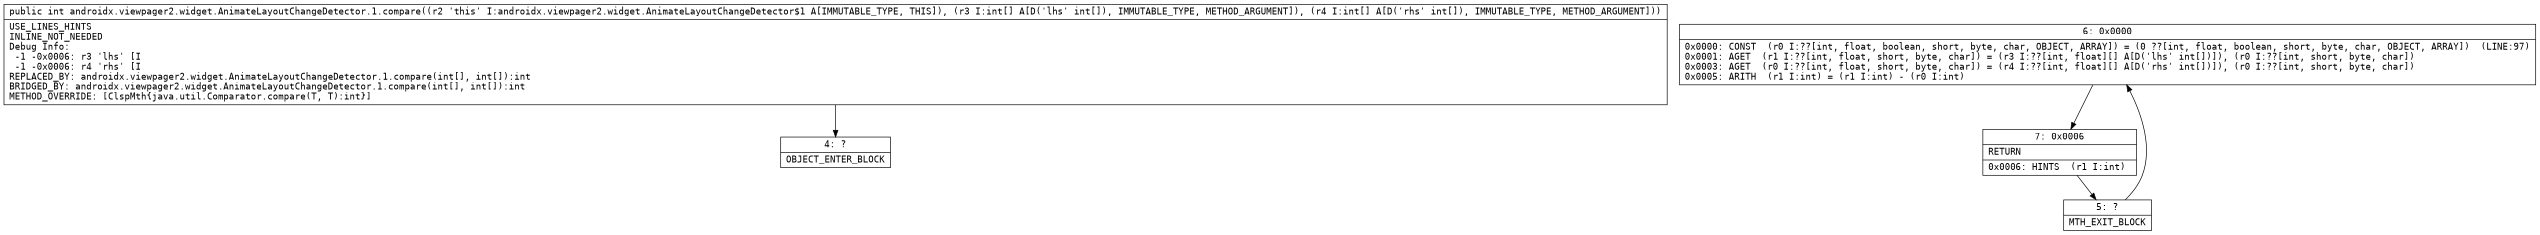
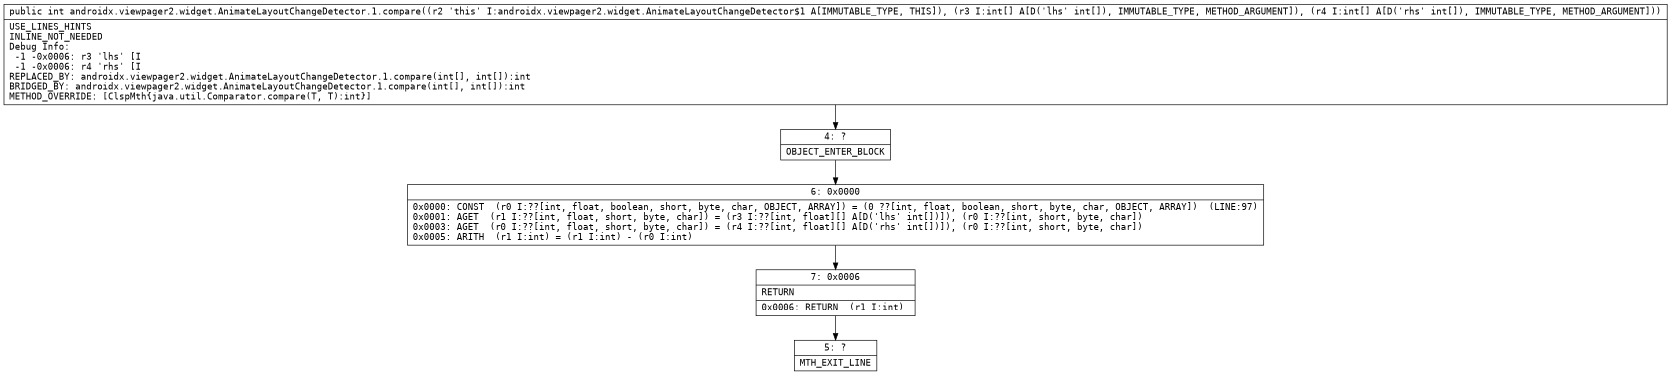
(2146, 147) -> (836, 169)
(2060, 167) -> (836, 308)
(2108, 223) -> (836, 363)
